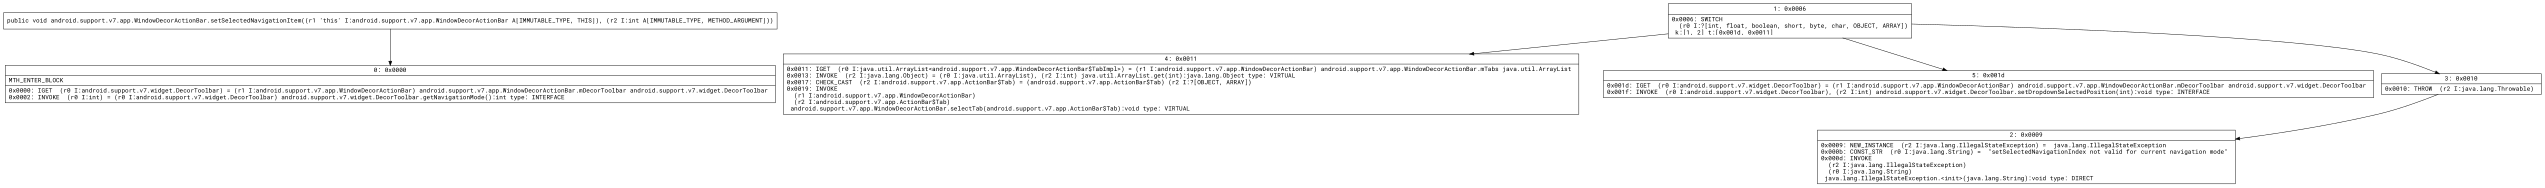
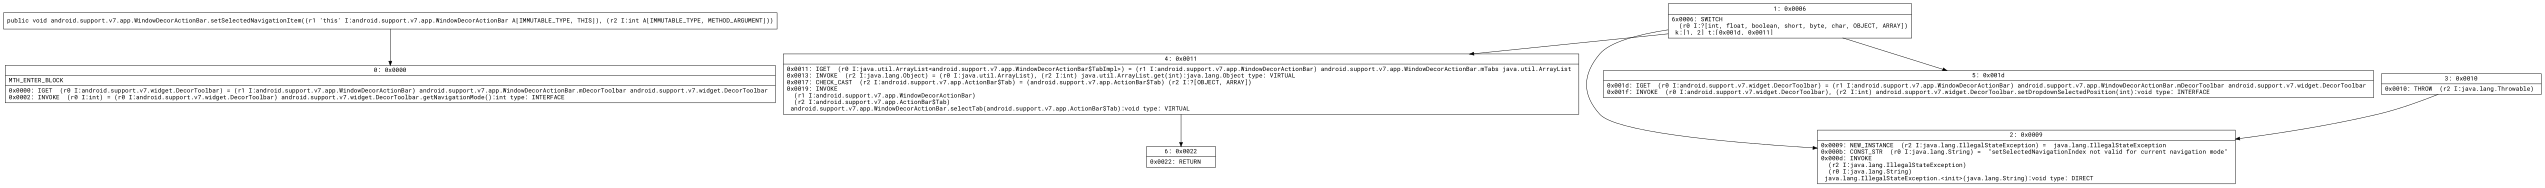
(1701, 19) -> (1701, 19)
(2175, 34) -> (1635, 128)
none -> (1181, 157)
